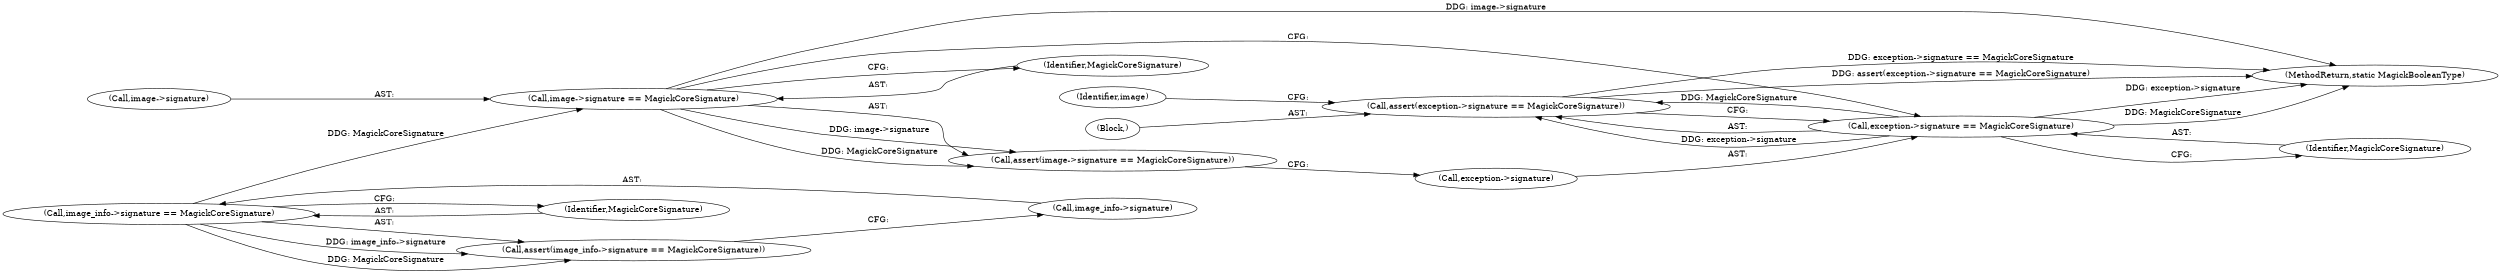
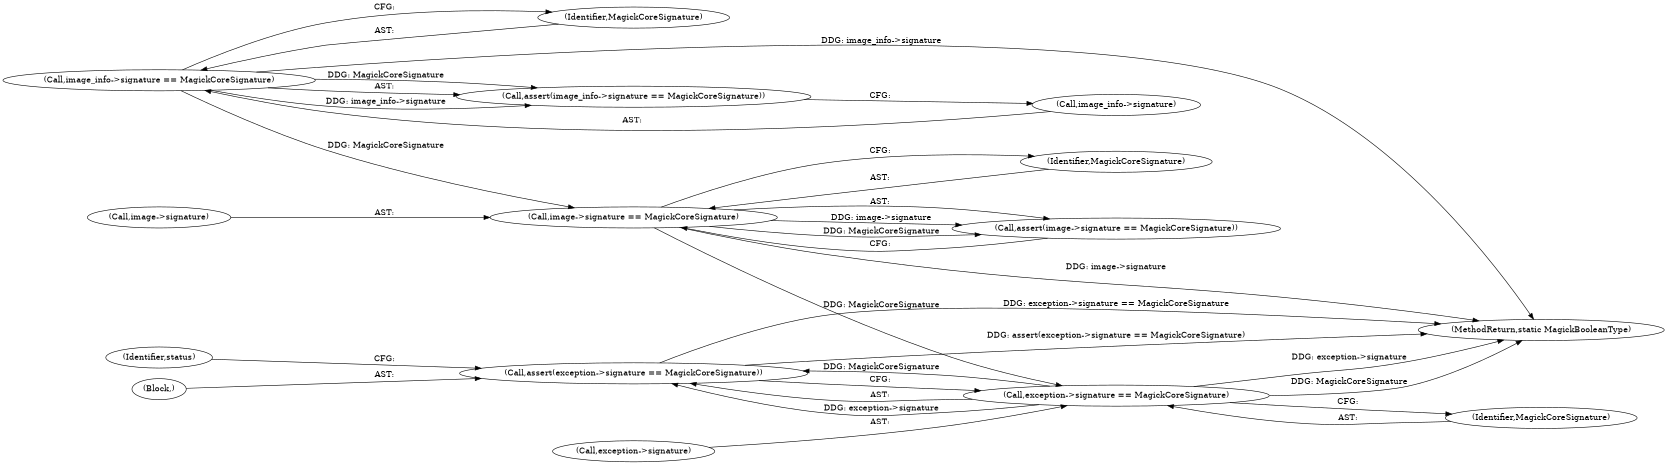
(1299, 37) -> (881, 305)
none -> (940, 46)
(1113, 97) -> (159, 358)
(1329, 171) -> (867, 251)
